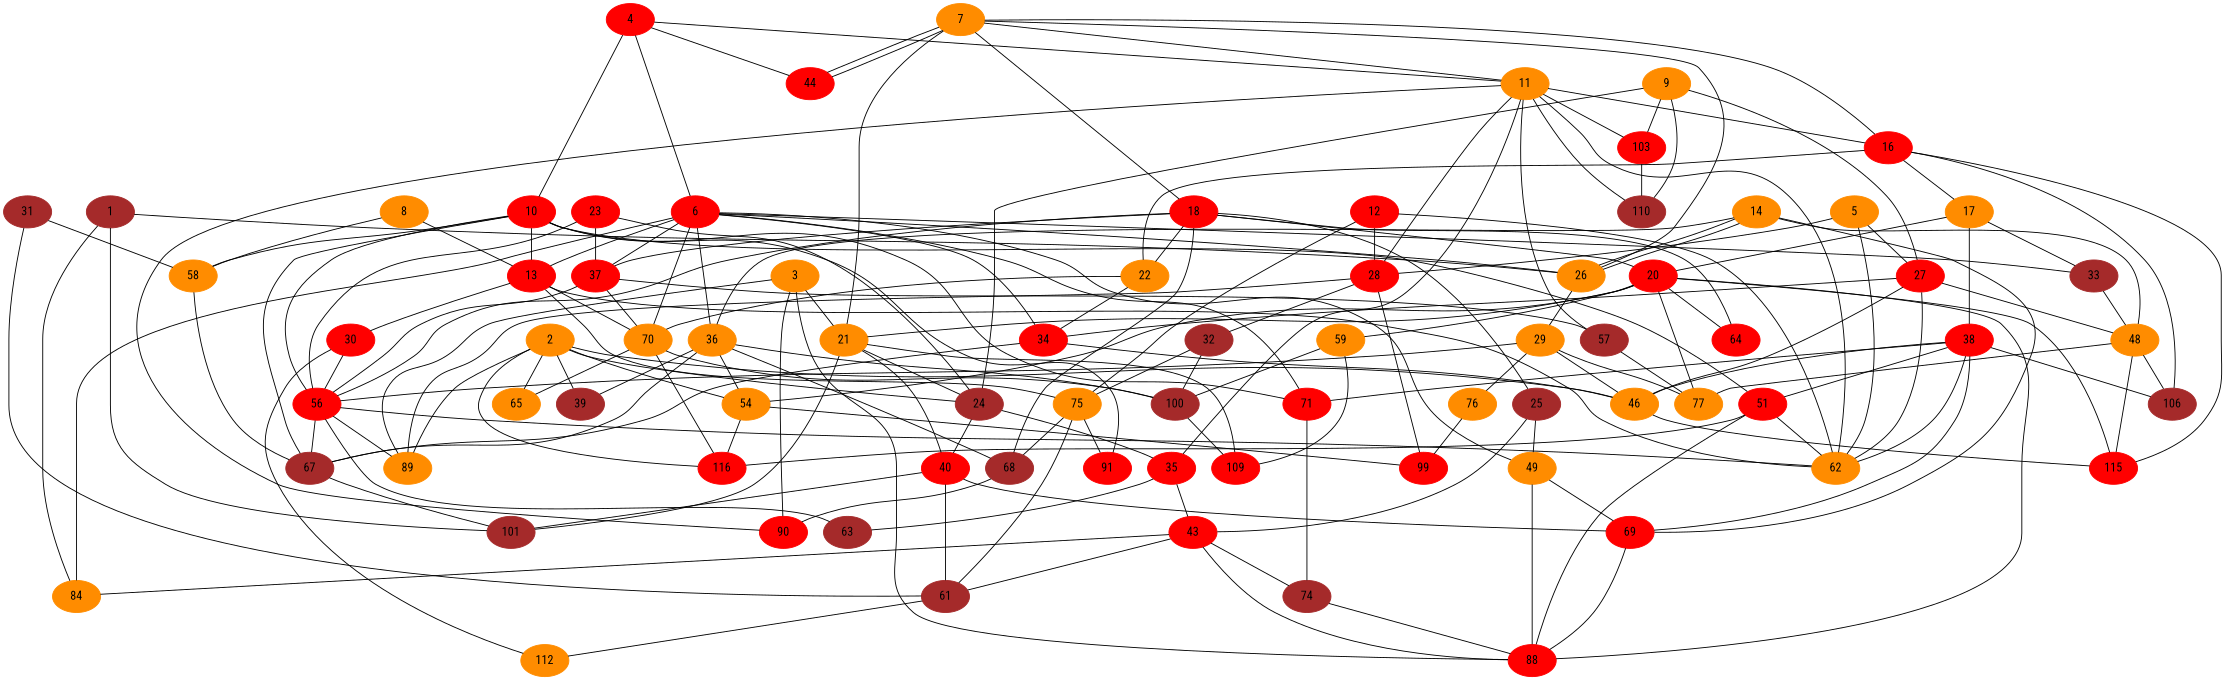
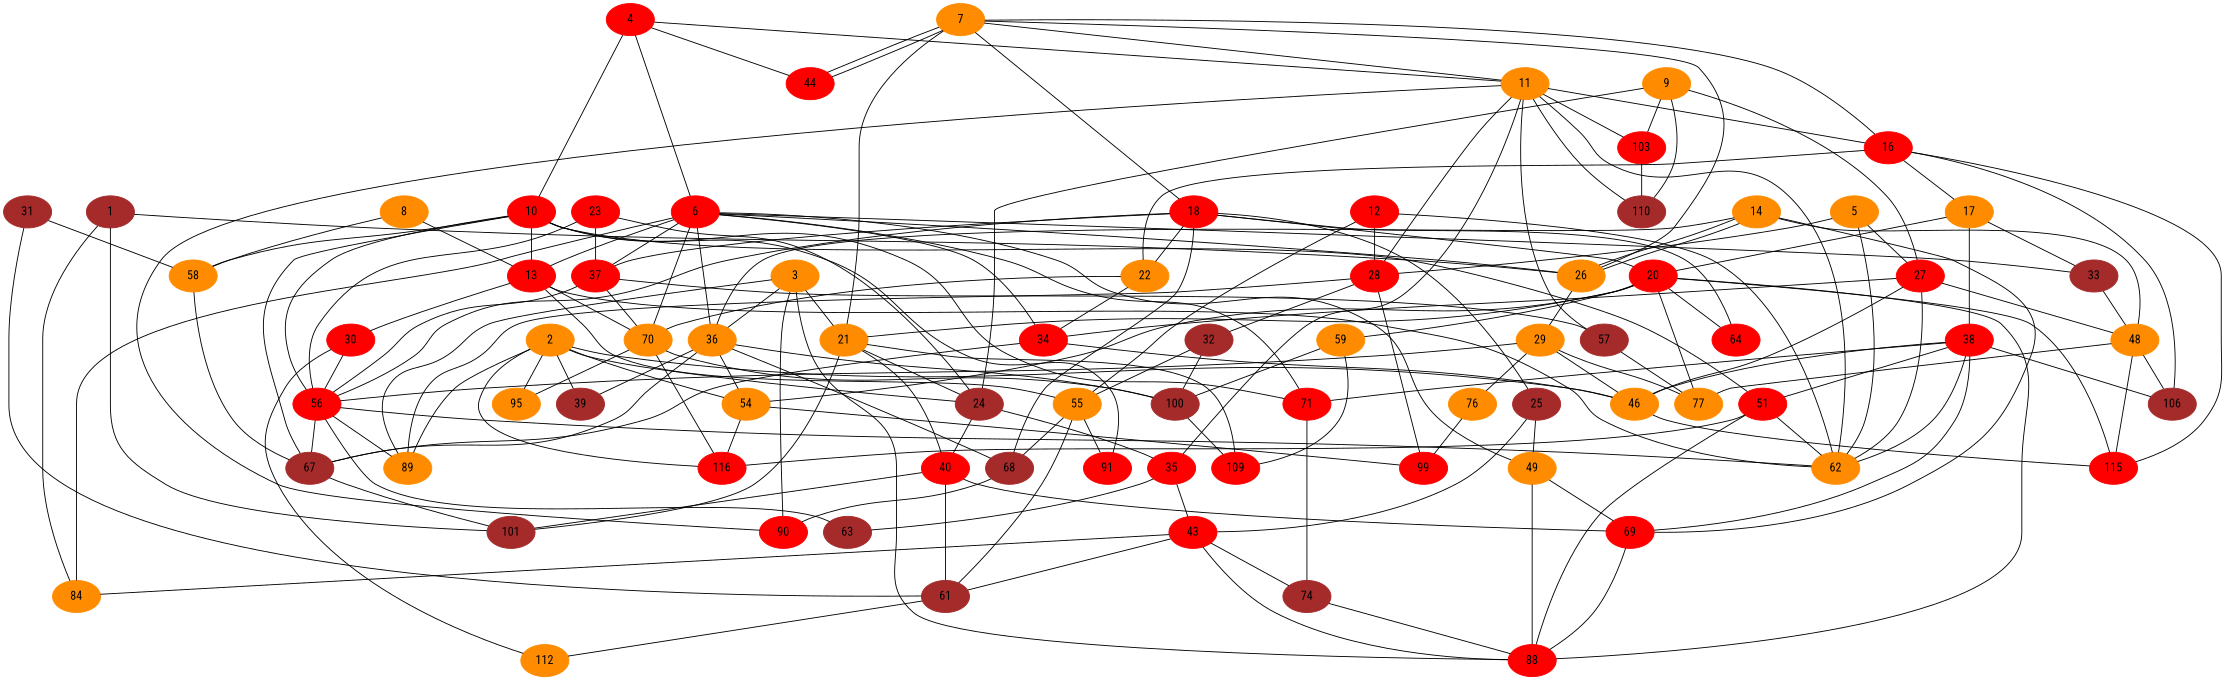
none -> (742, 317)
(516, 404) -> (516, 404)
(1077, 404) -> (1077, 404)
